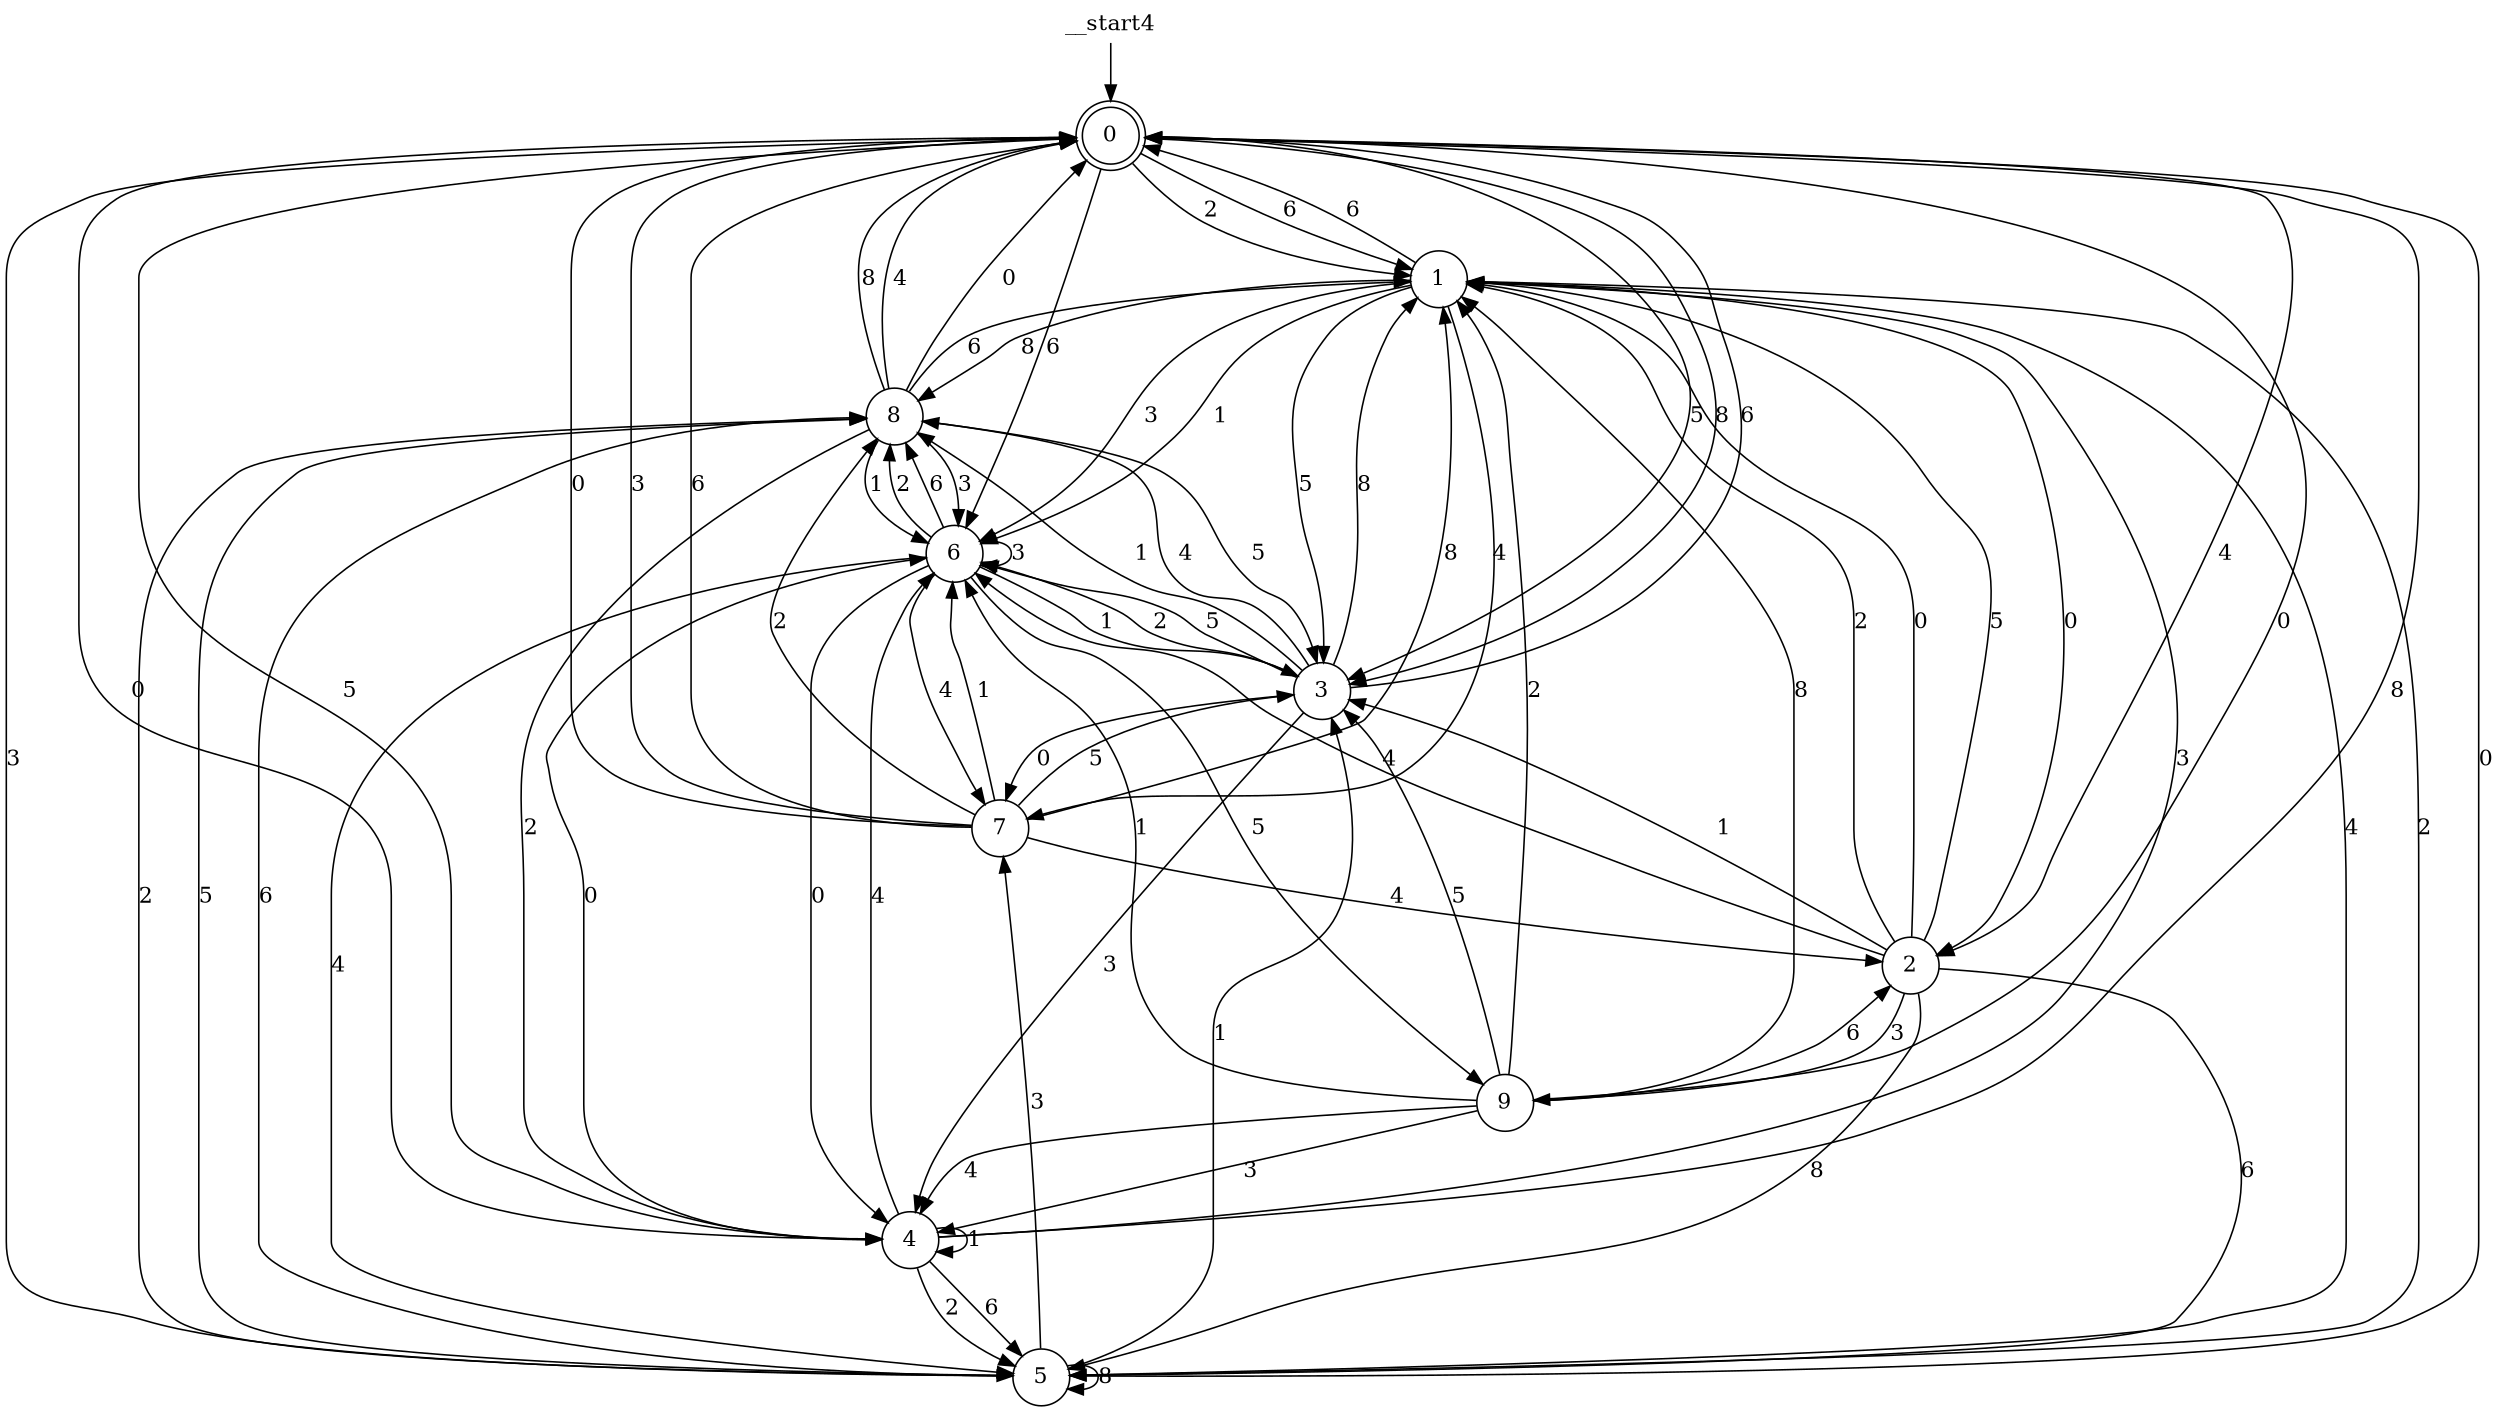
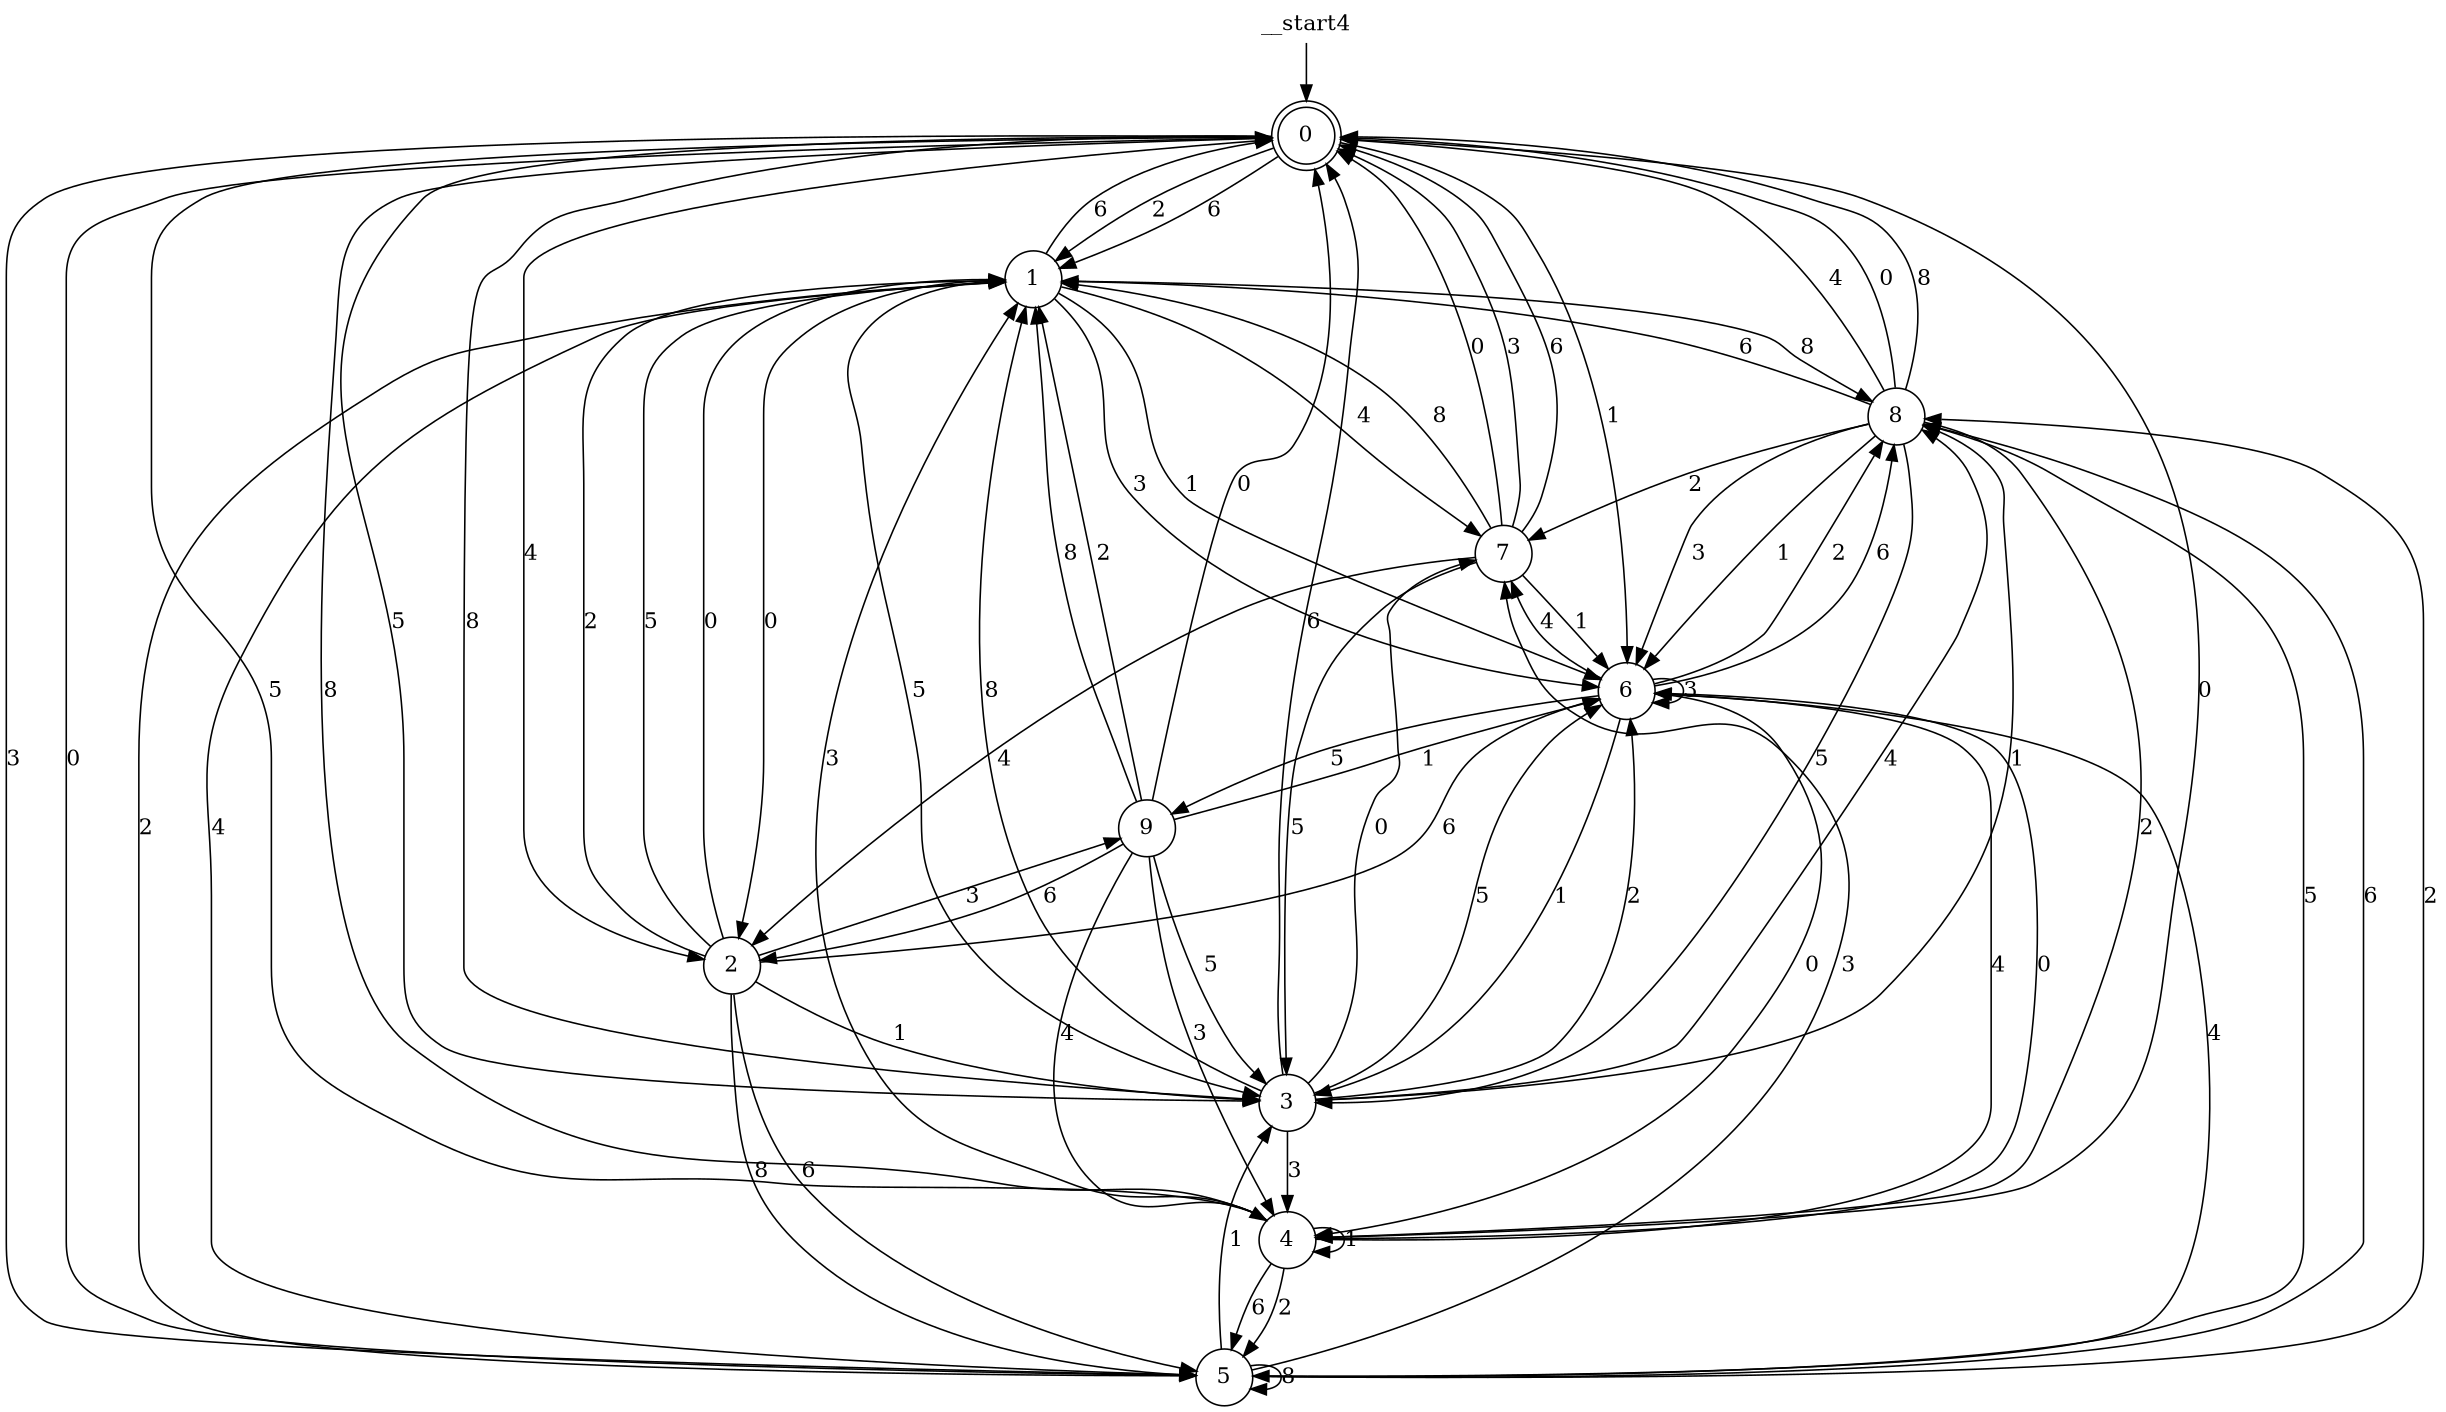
(1054, 348) -> (1614, 417)
(789, 662) -> (1702, 469)
(1390, 760) -> (1450, 828)
